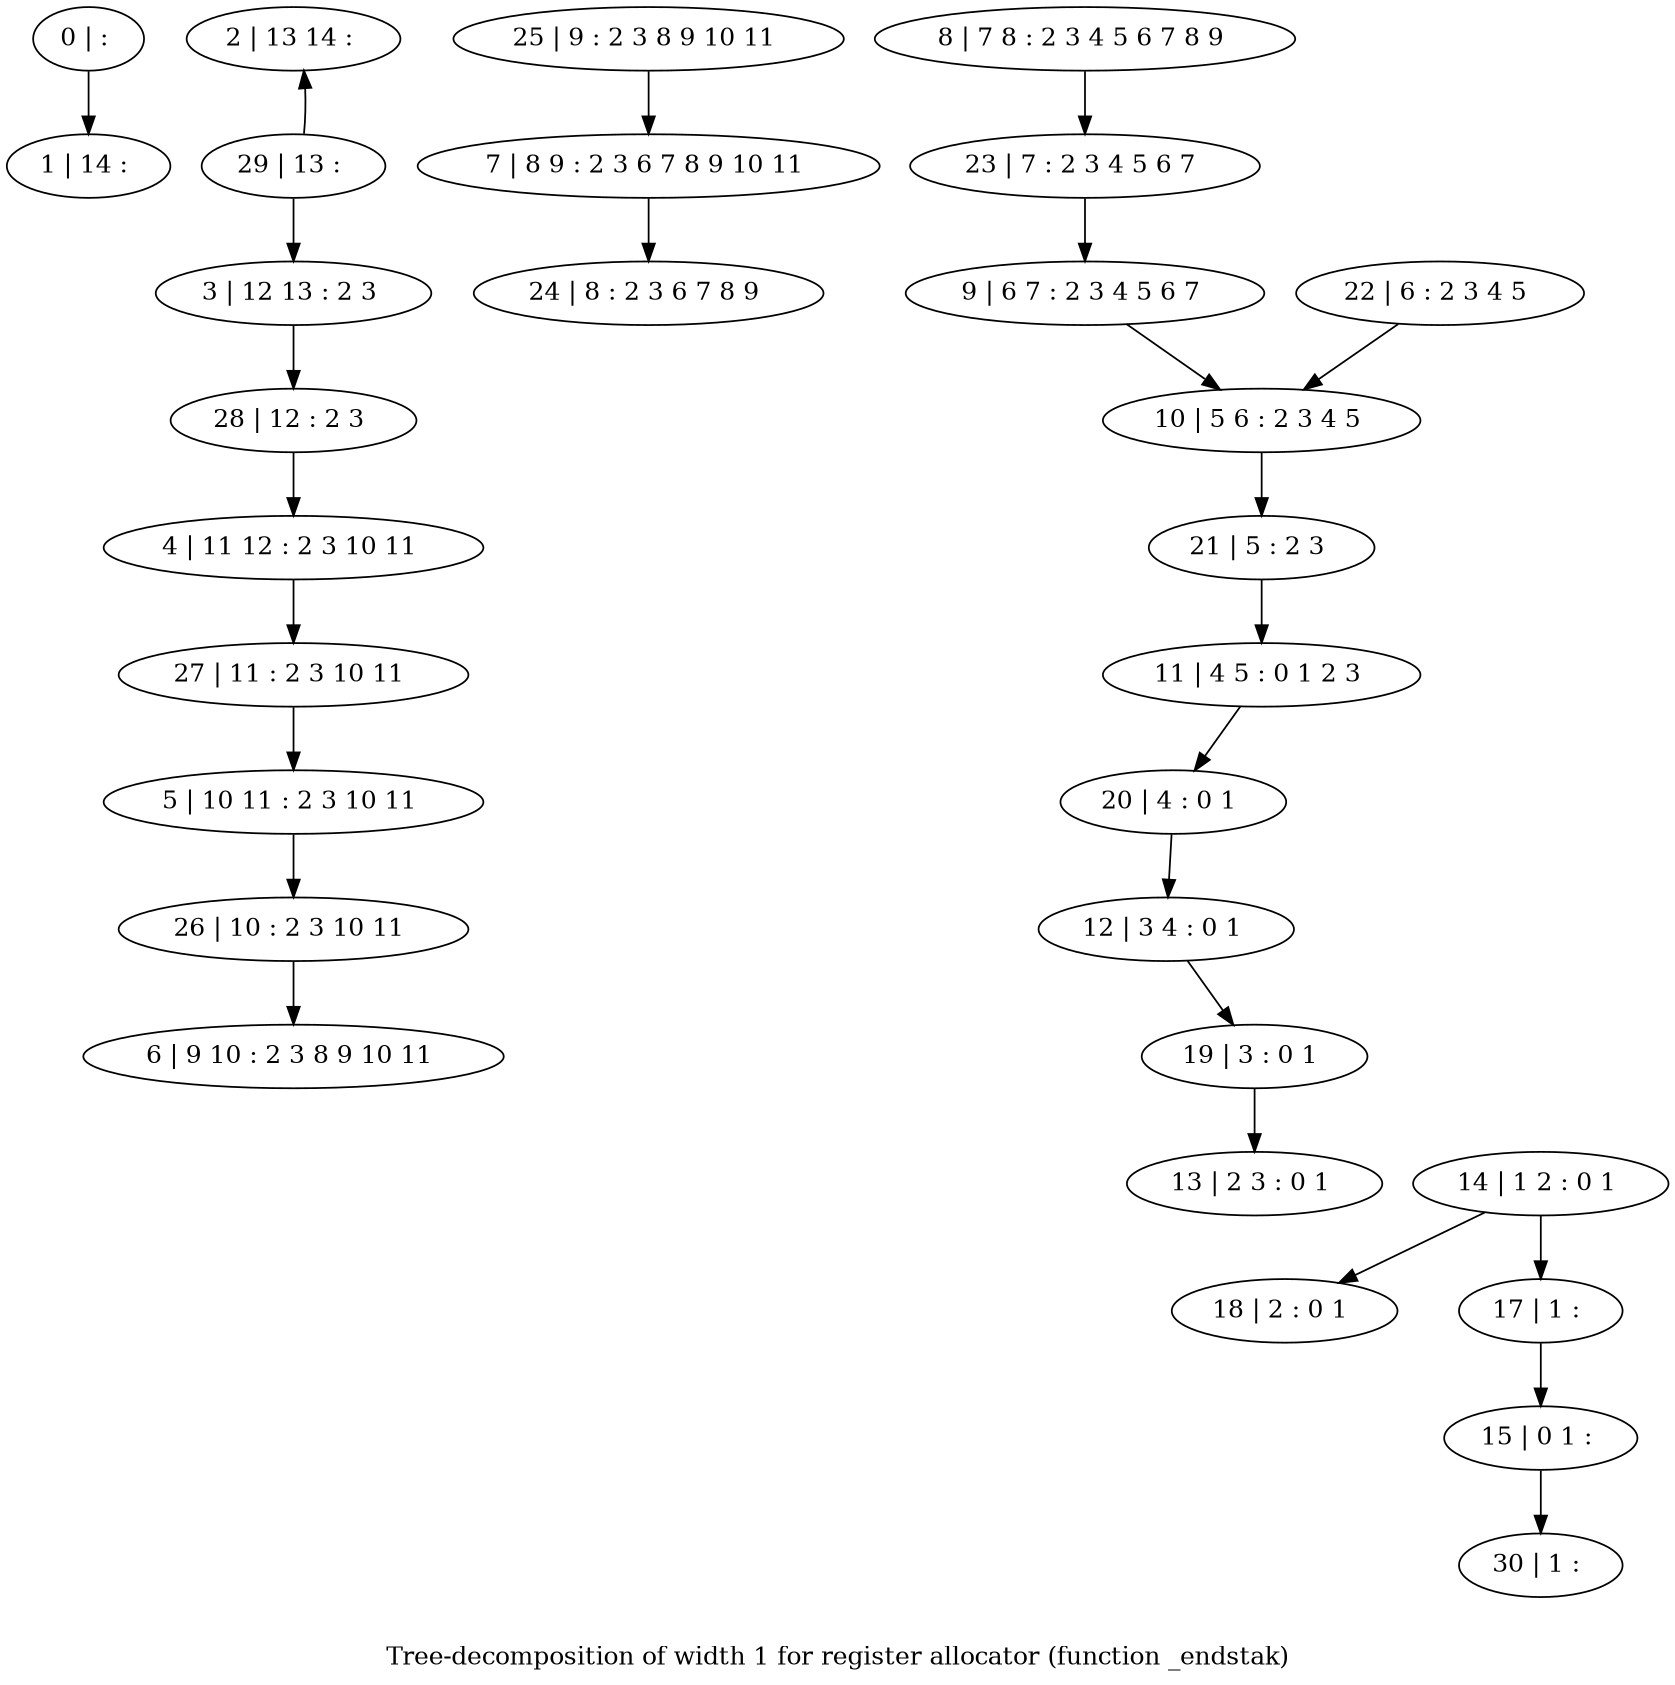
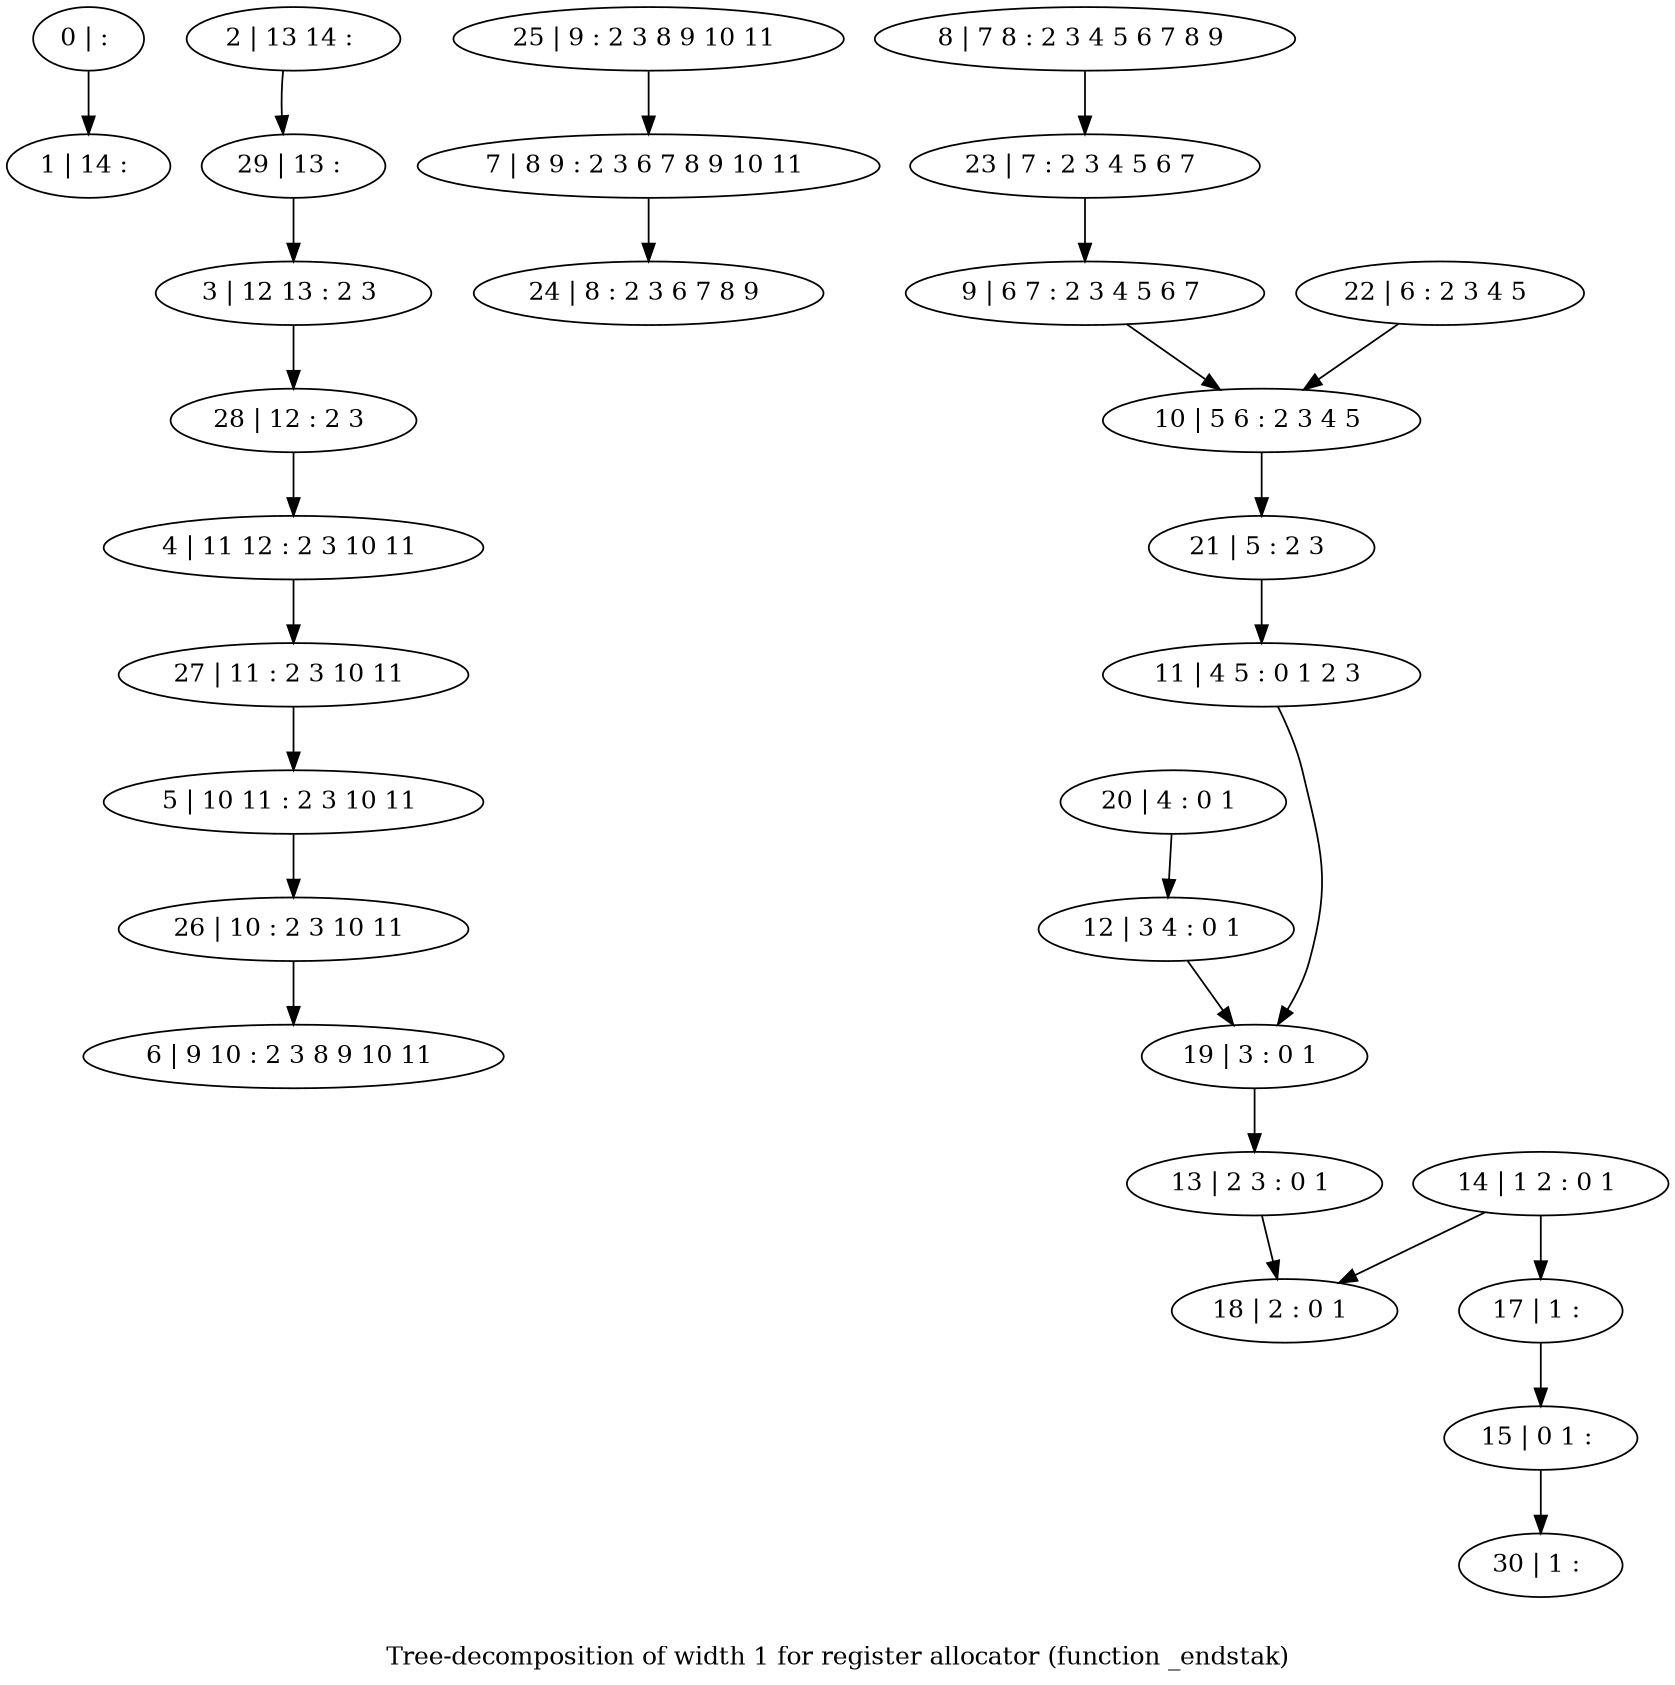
(305, 111) -> (282, 93)
(1223, 731) -> (1321, 858)
none -> (1268, 1239)
